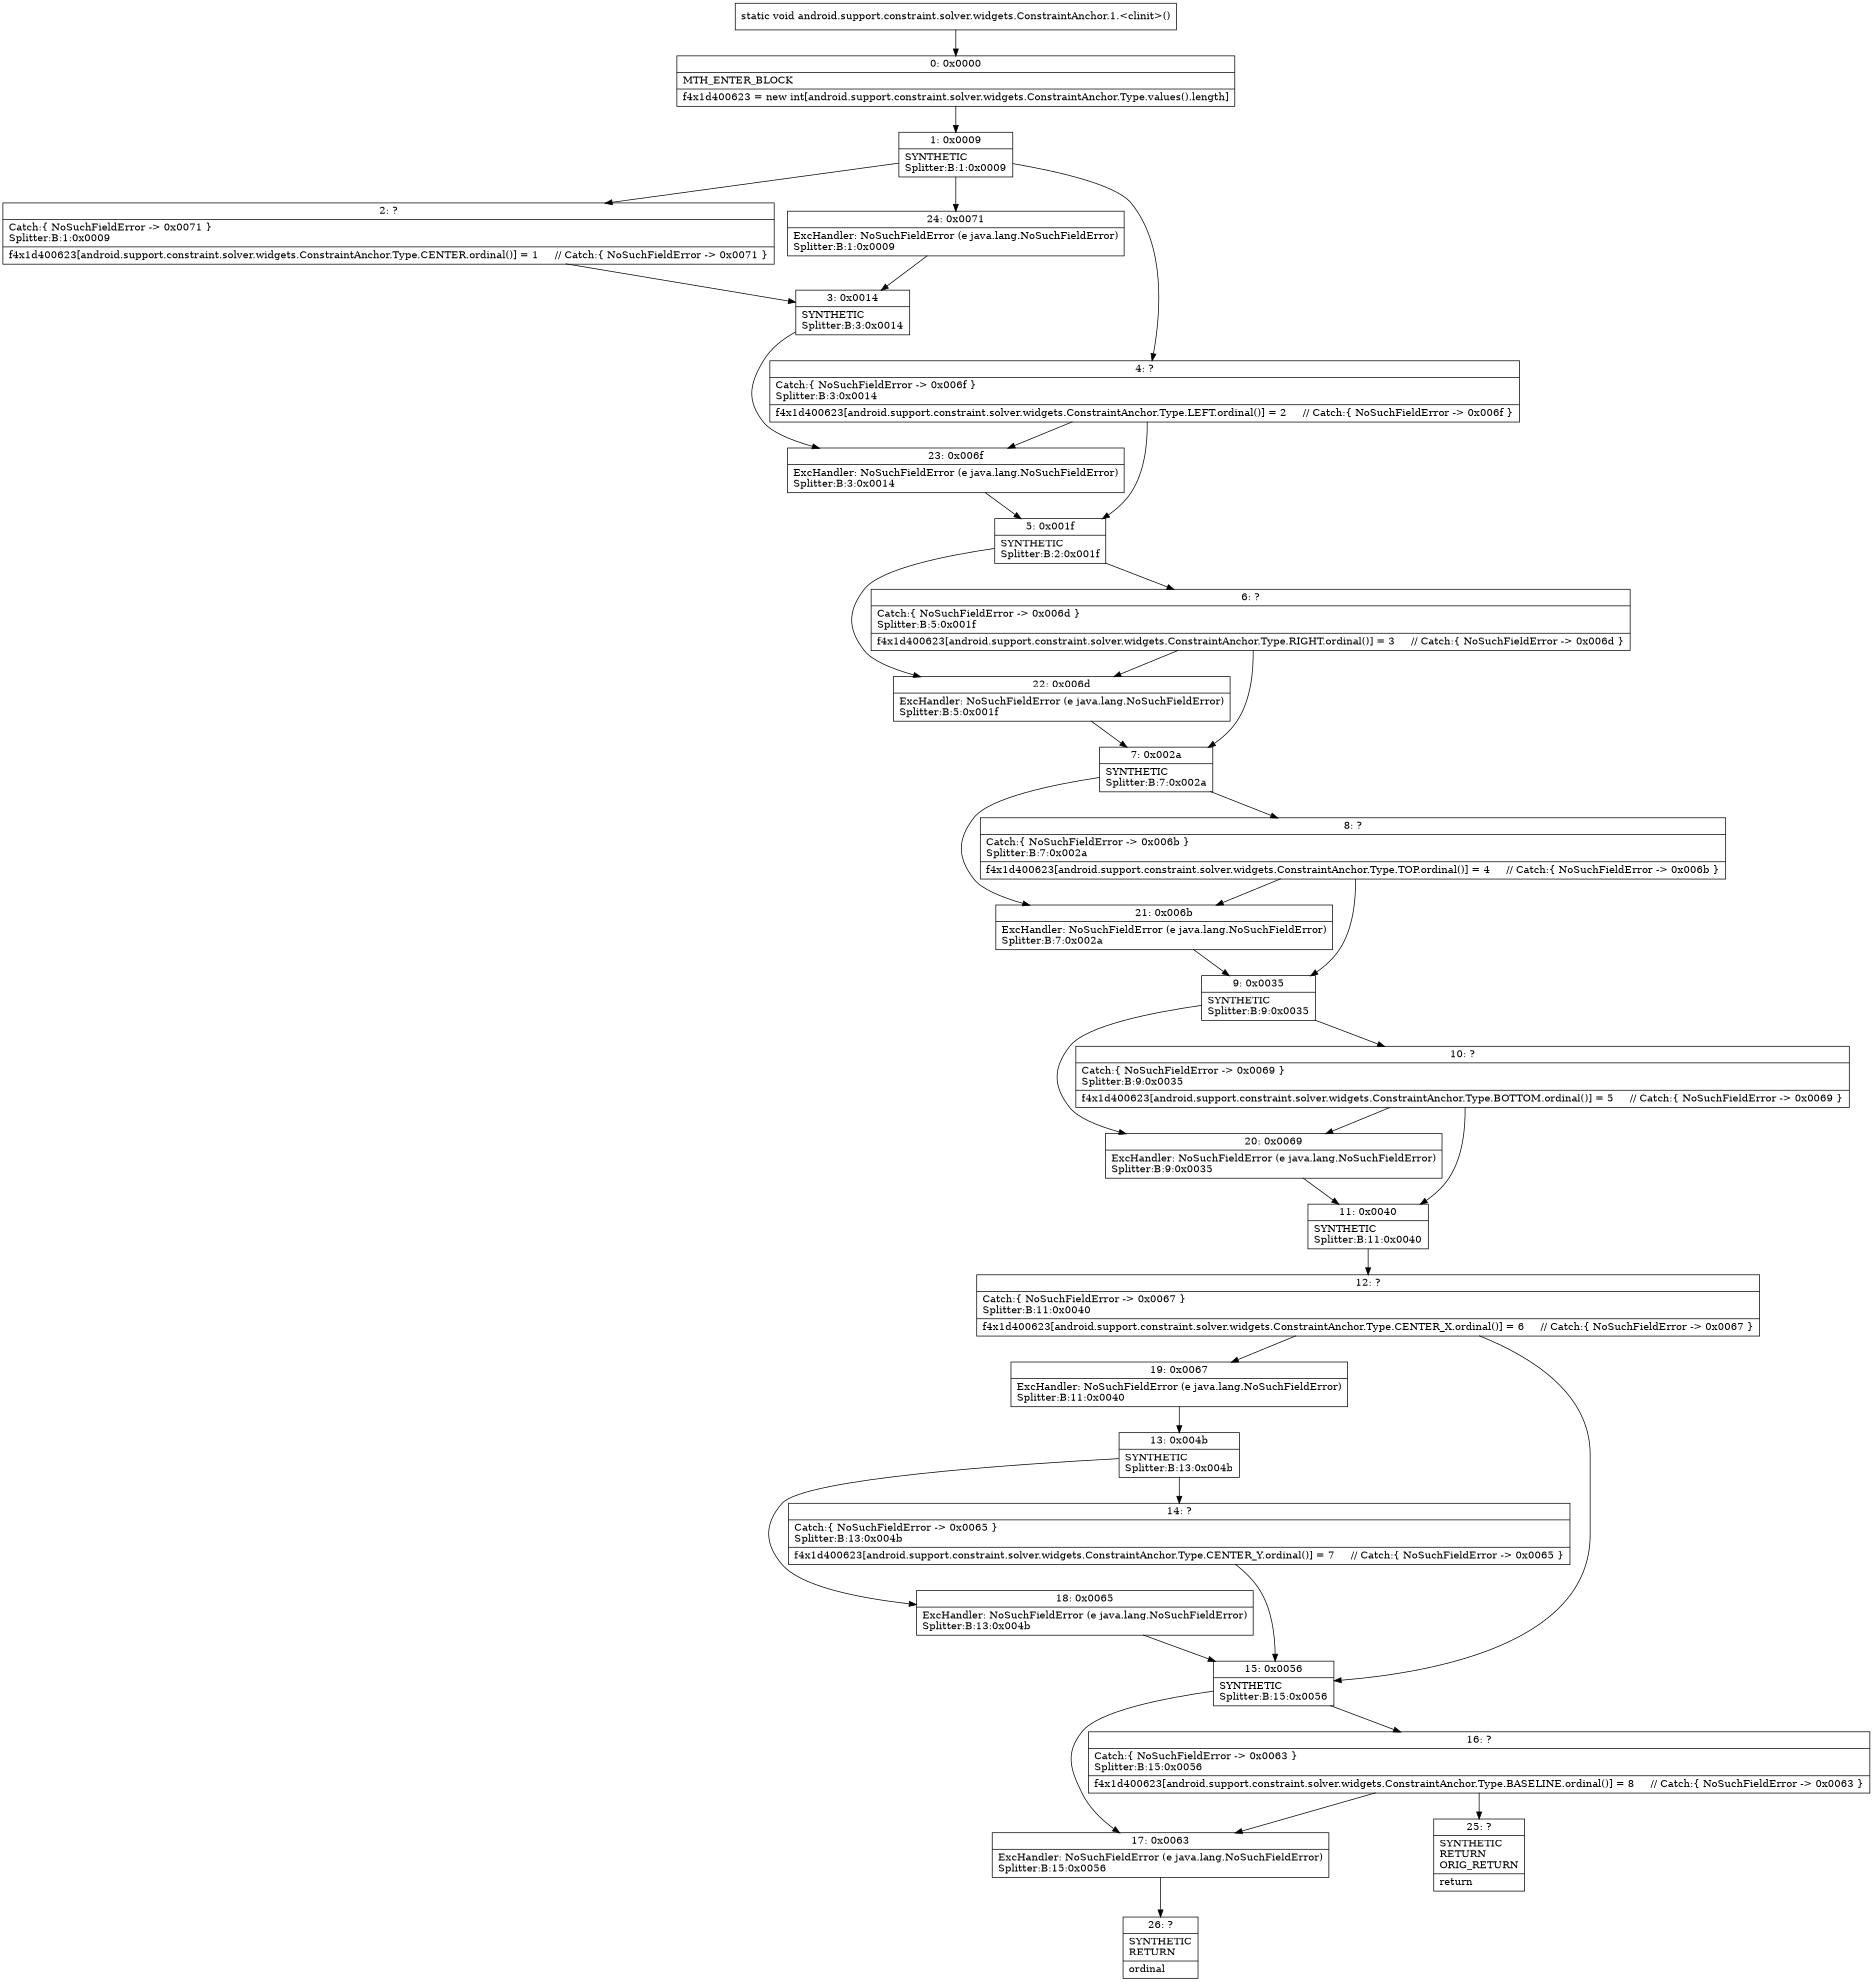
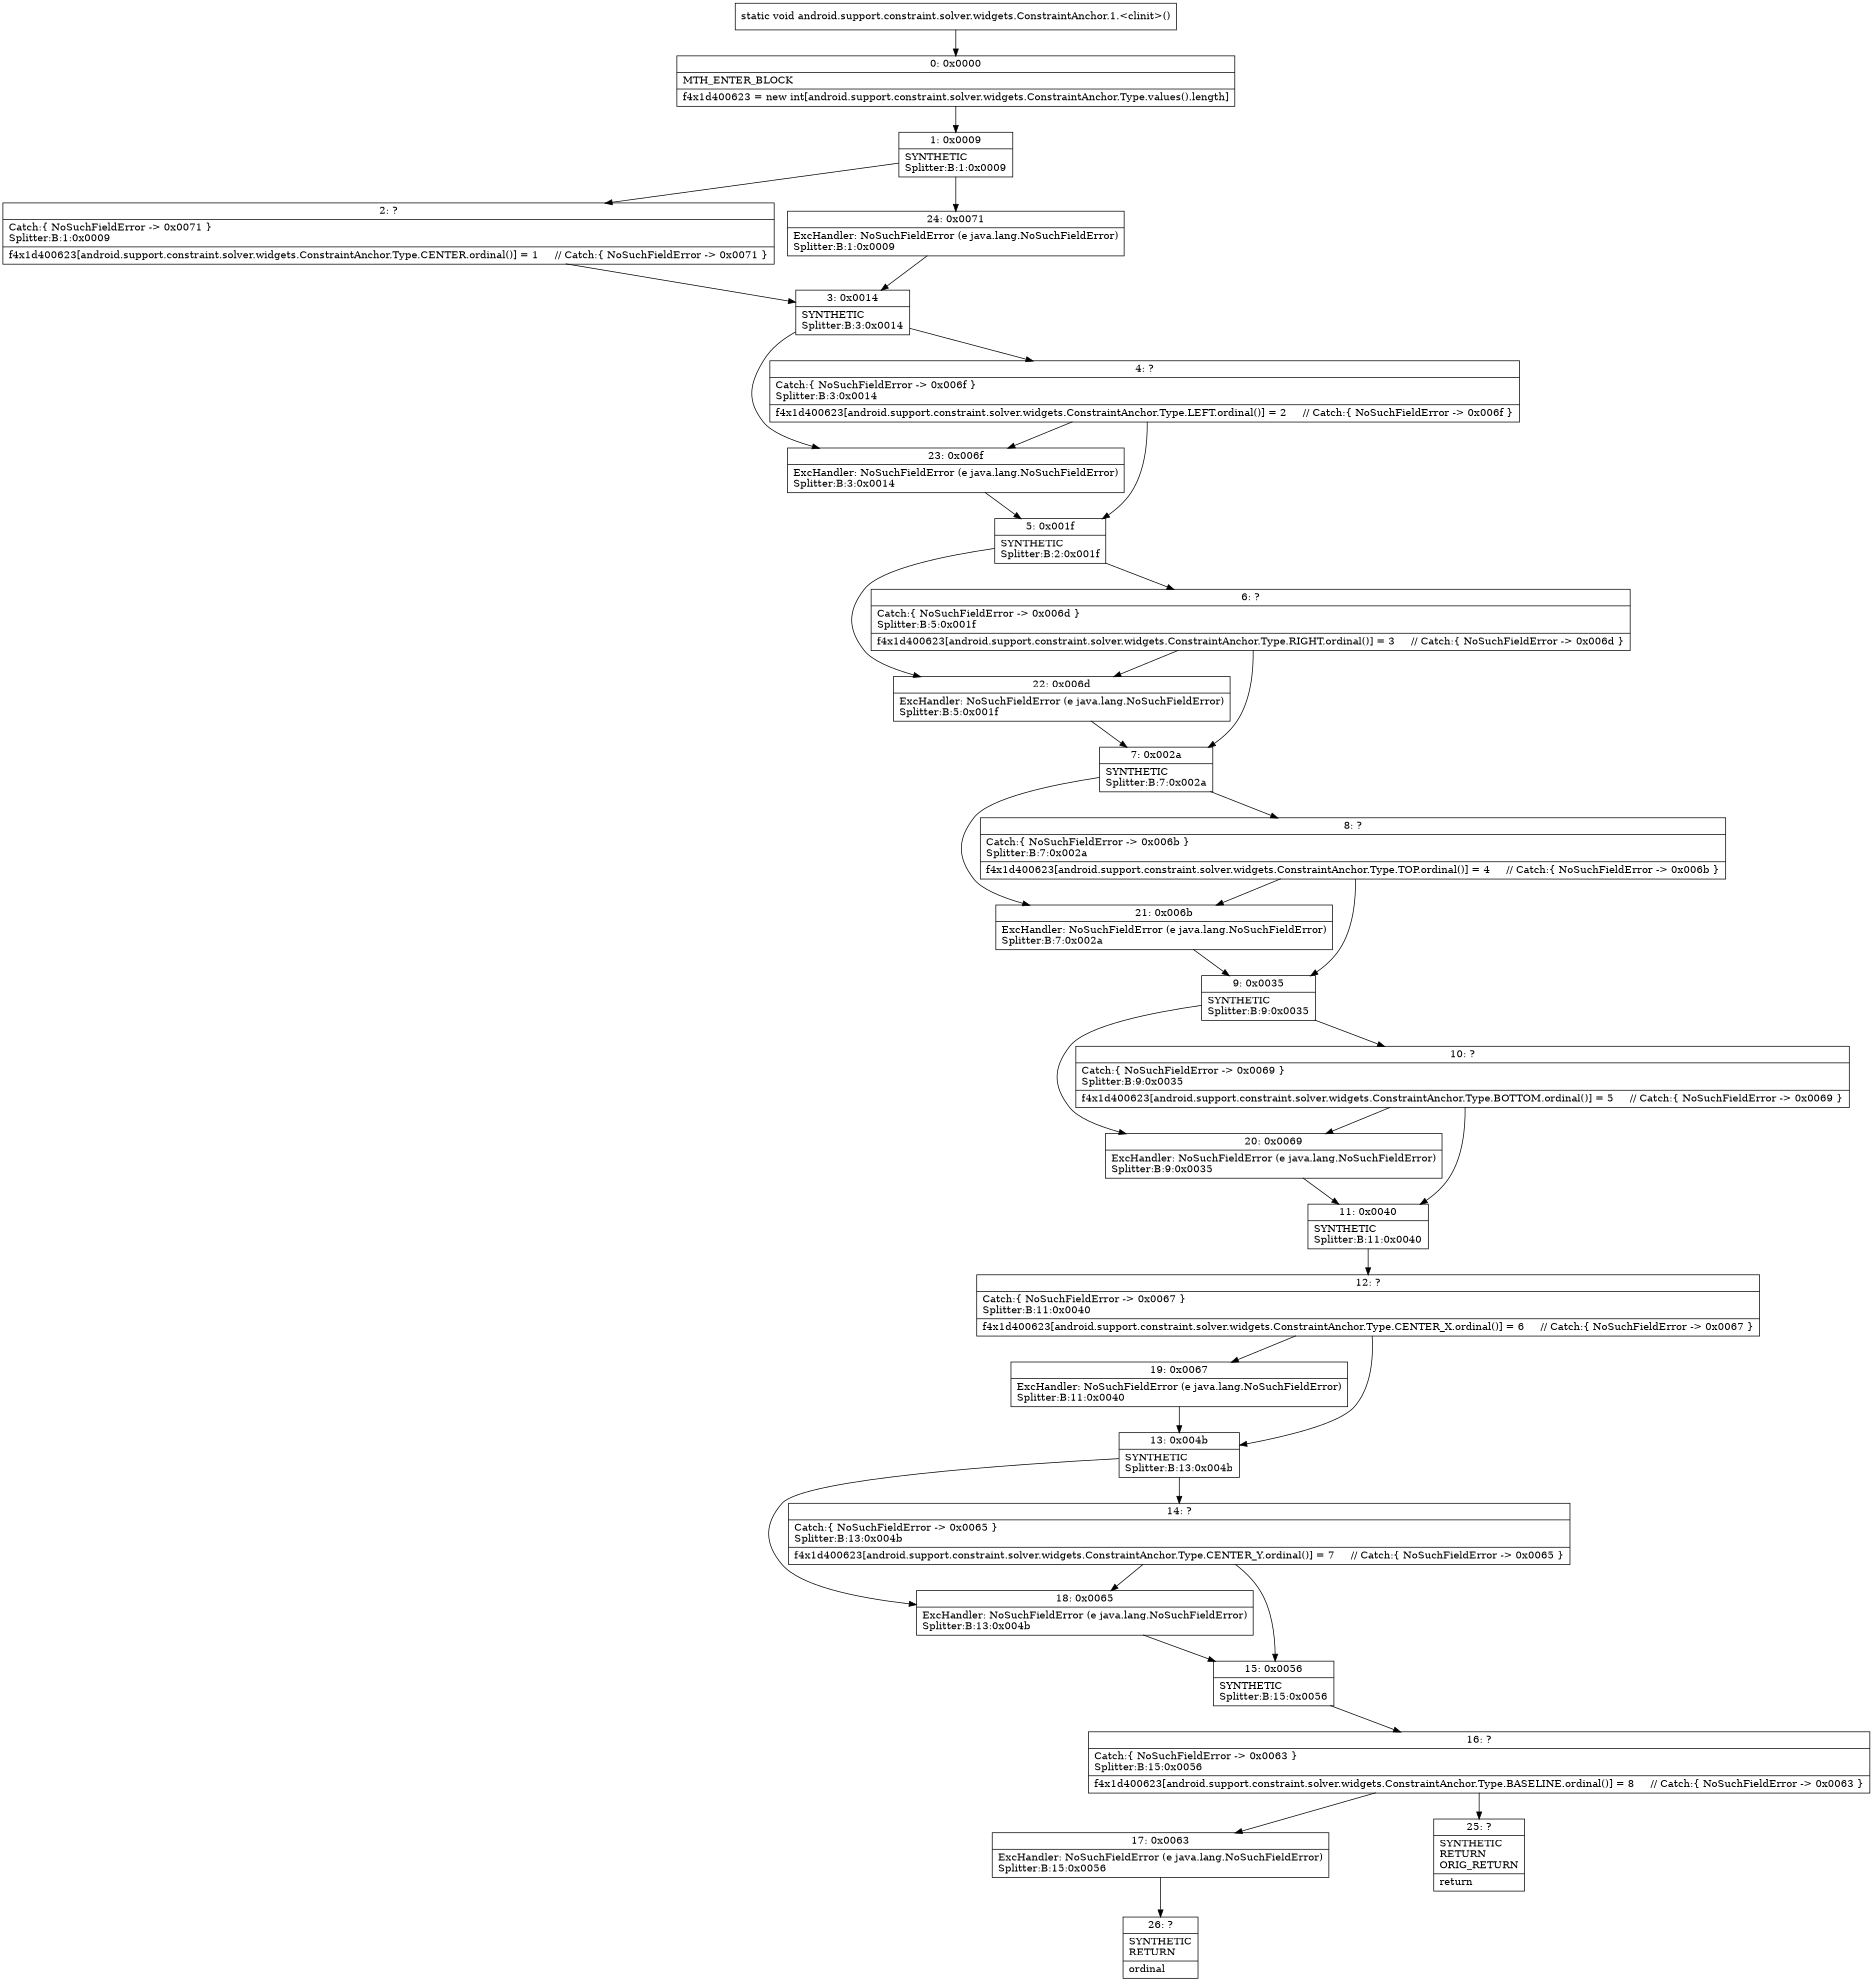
(1140, 216) -> (968, 344)
(1585, 1565) -> (1338, 1418)
none -> (1130, 1575)
(1092, 1724) -> none
